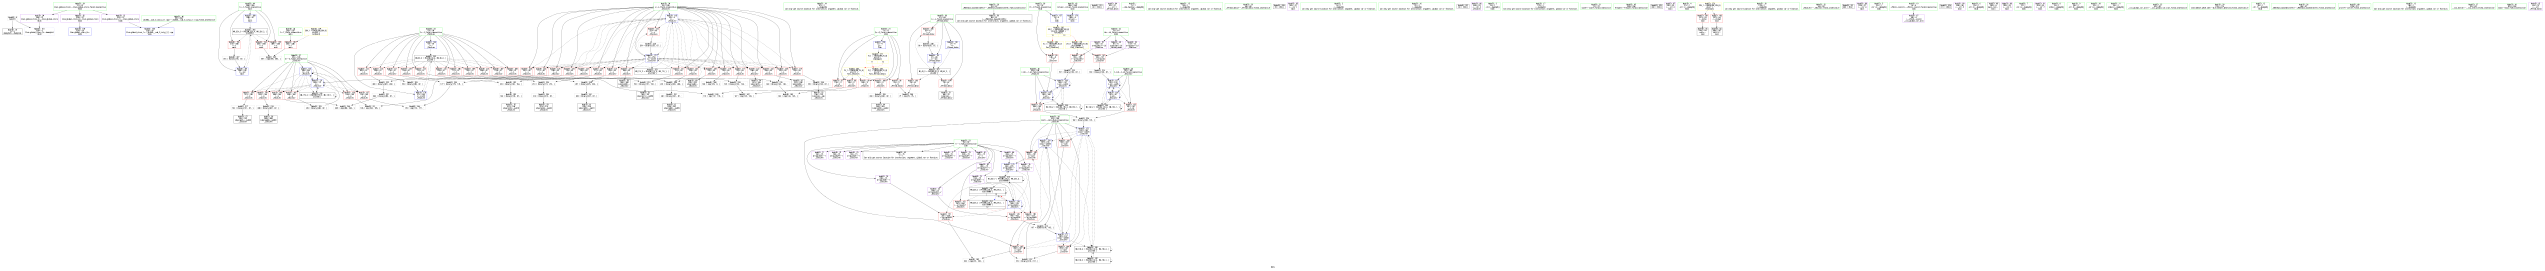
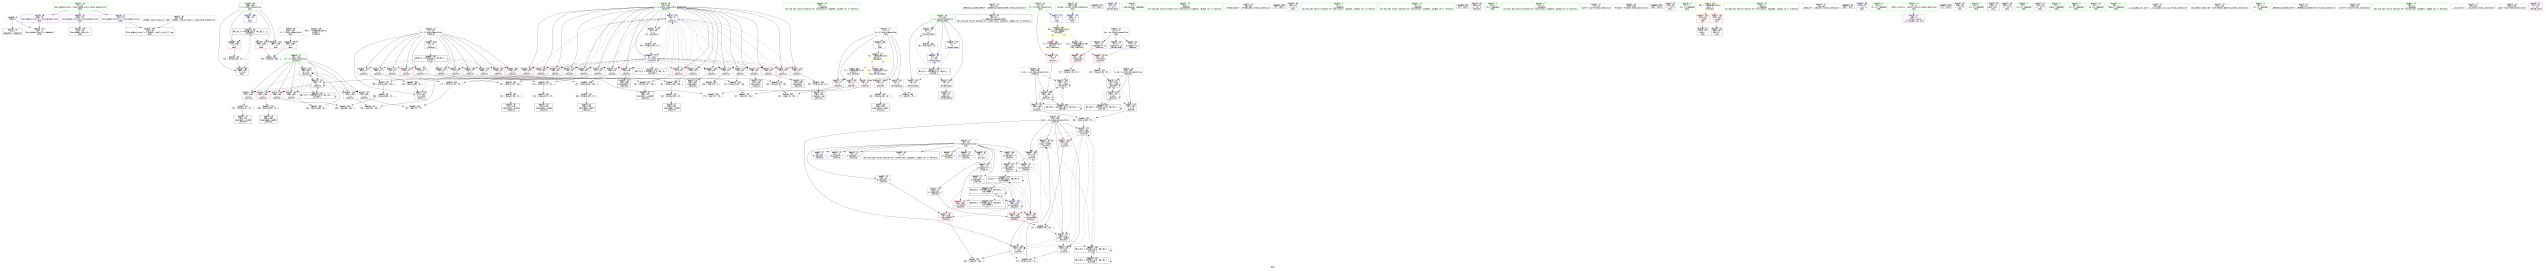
none -> (613, 21)
